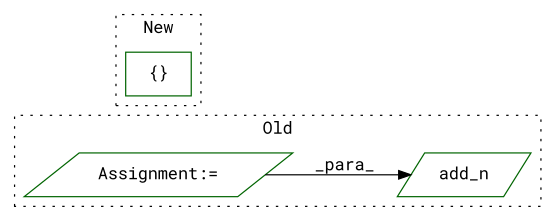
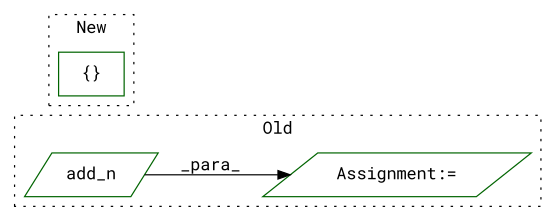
(332, 175) -> (211, 175)
